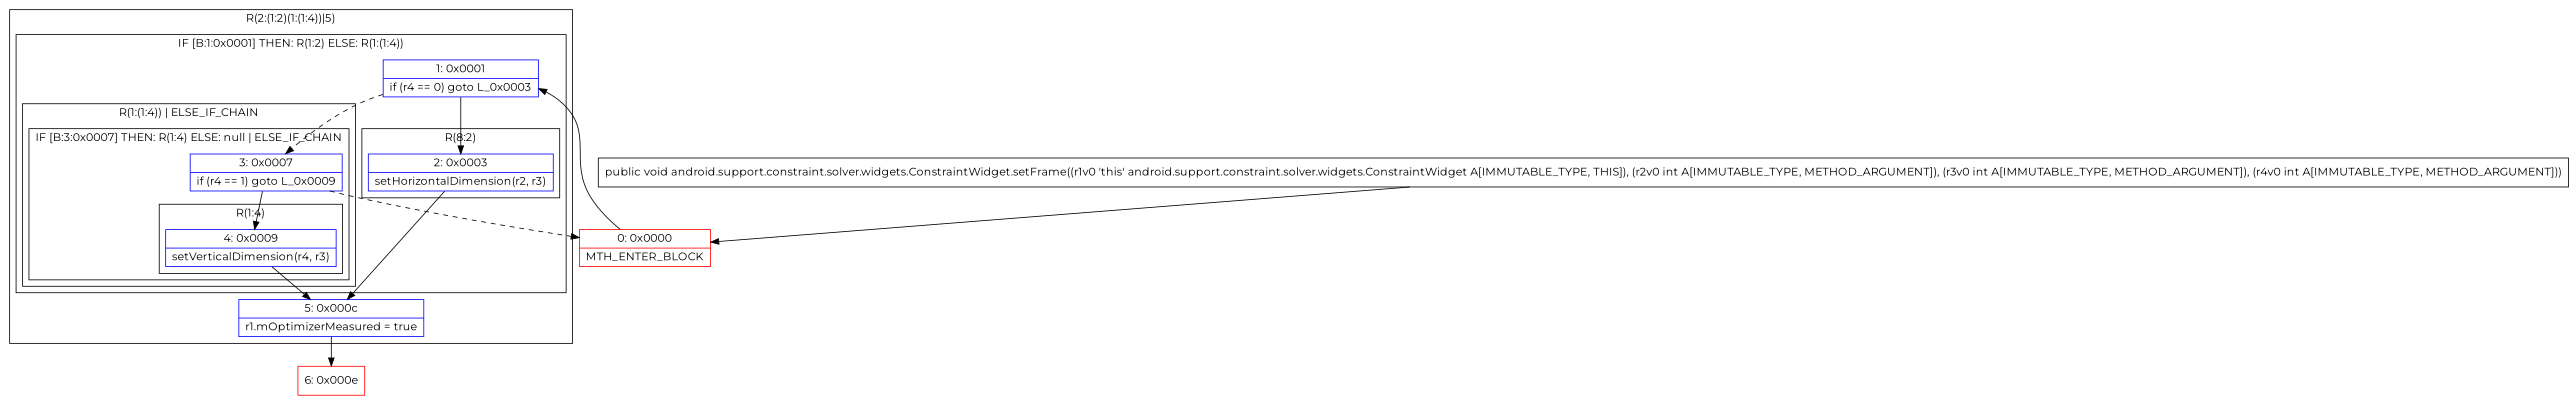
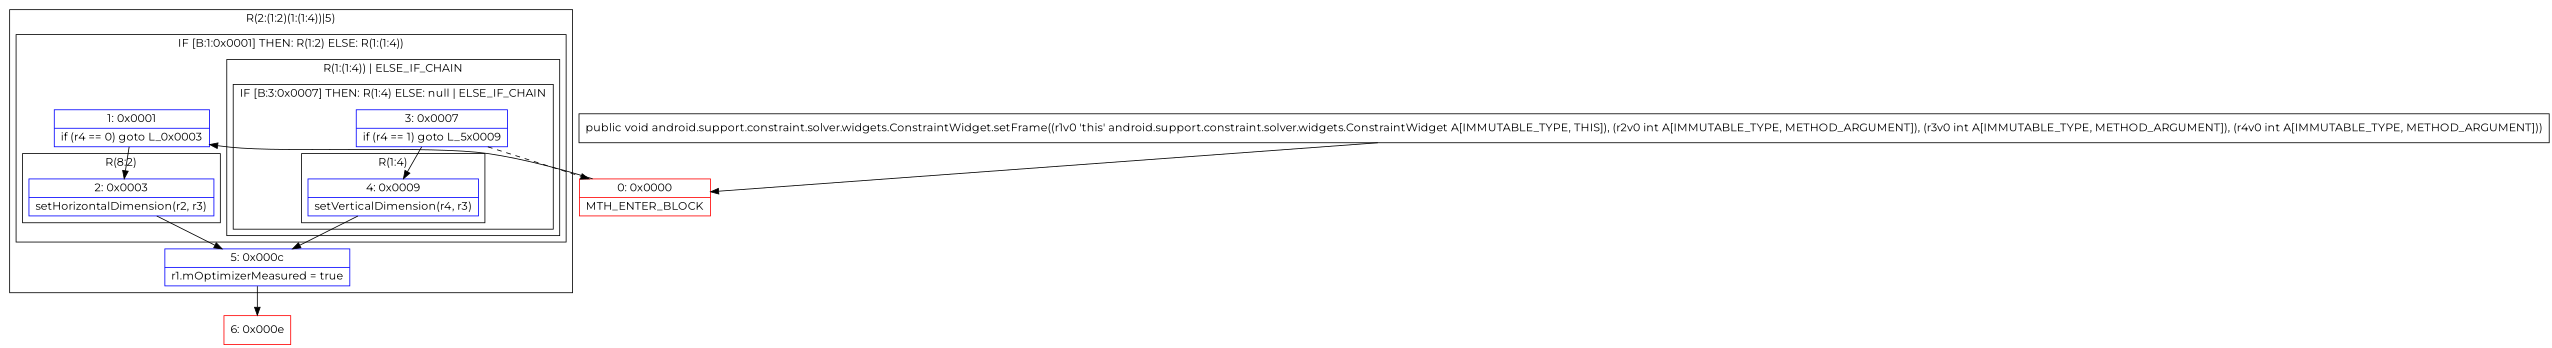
(335, 117) -> none
(266, 181) -> (432, 137)
